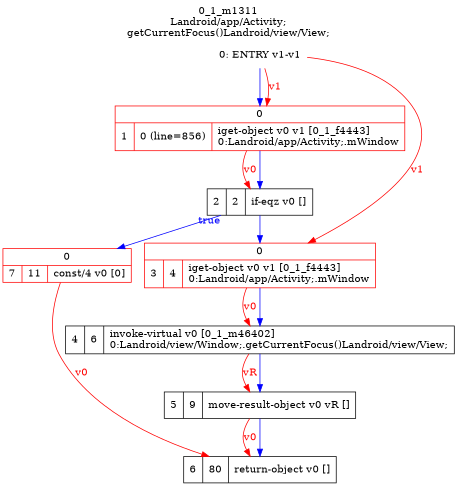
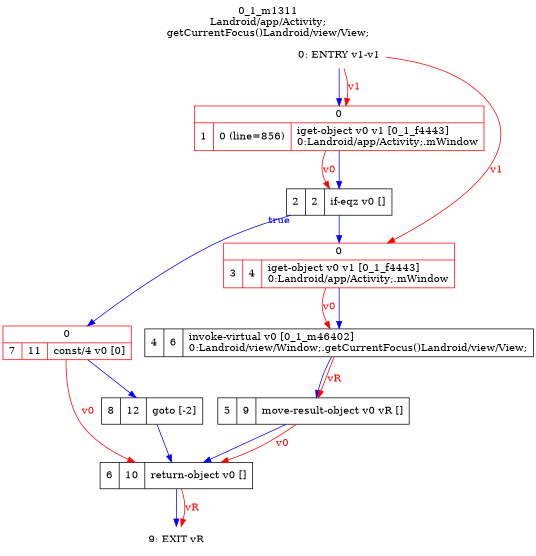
none -> (152, 411)
(216, 469) -> (132, 475)
none -> (176, 540)
